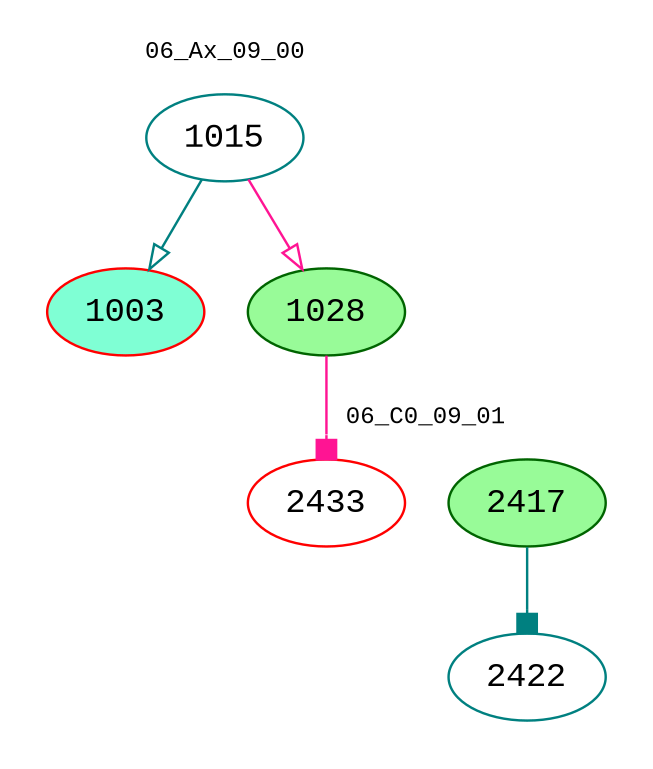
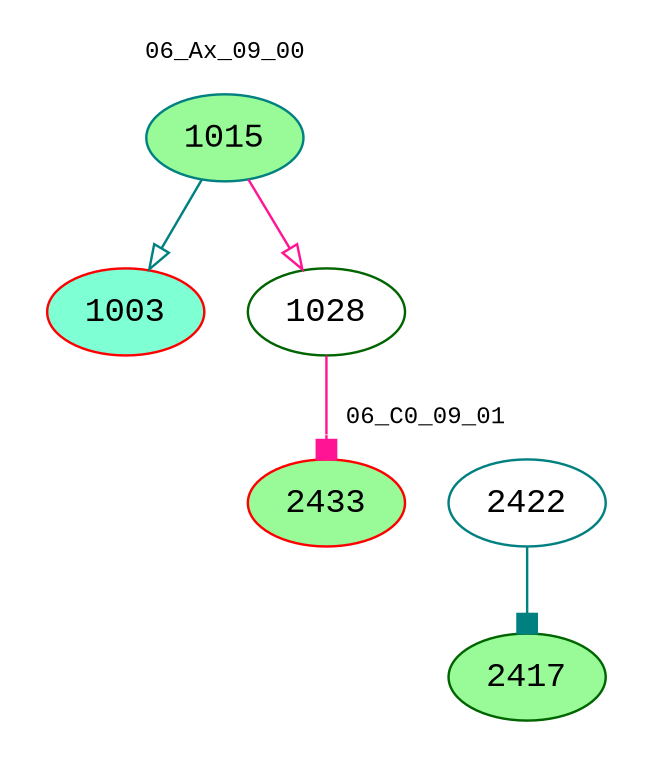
(225, 138) -> (225, 138)
(326, 312) -> (326, 312)
(326, 503) -> (326, 503)
(527, 578) -> (527, 578)
